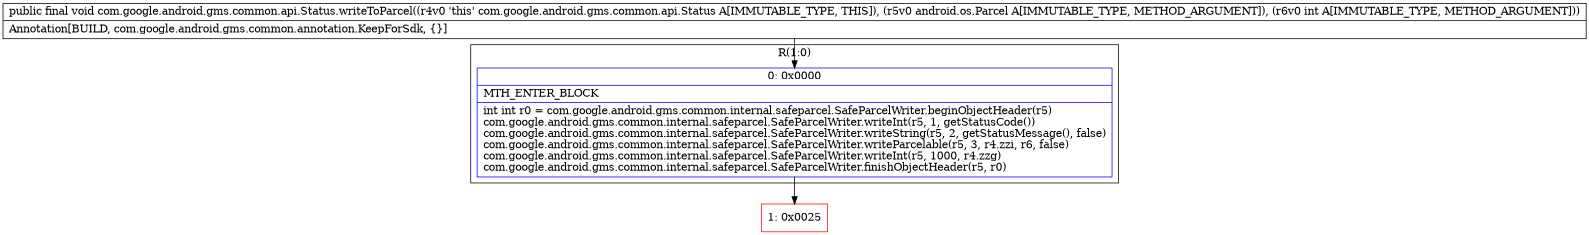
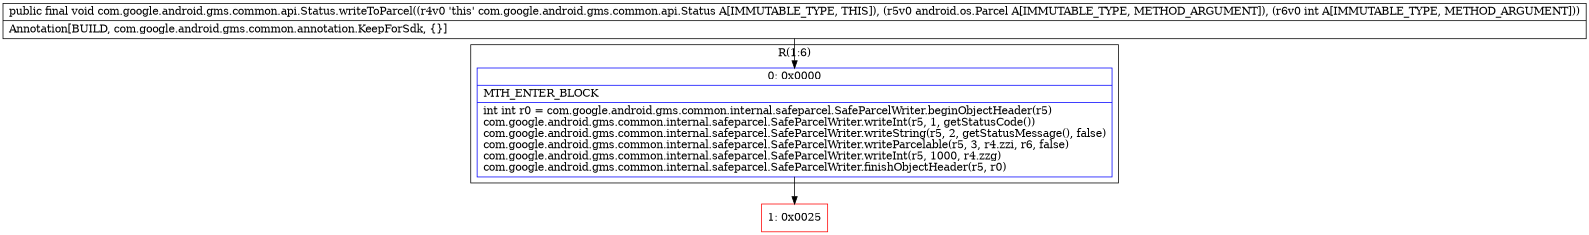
(795, 53) -> (795, 53)
